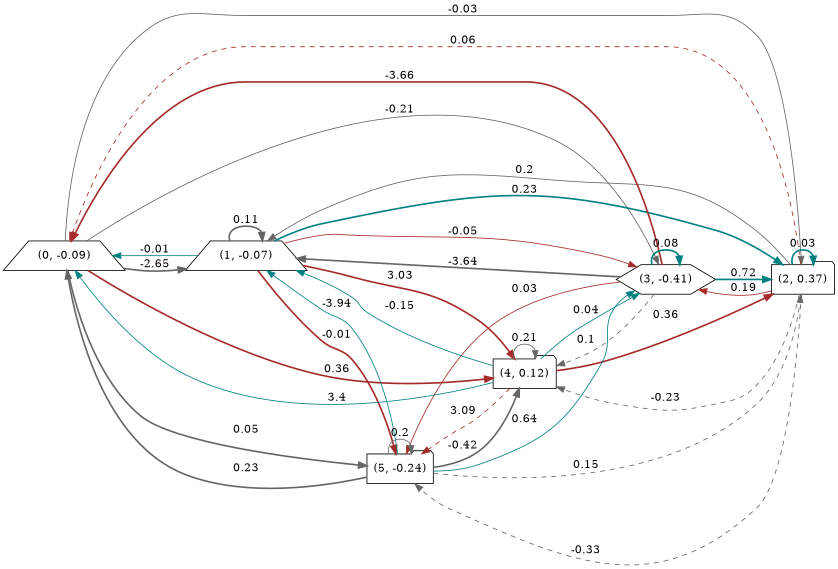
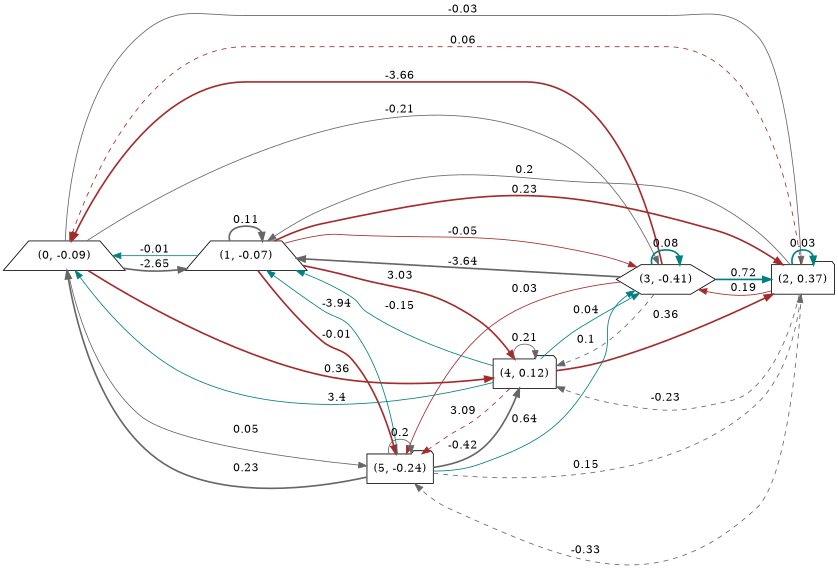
(528, 196) -> (528, 196)
(167, 429) -> (167, 429)
